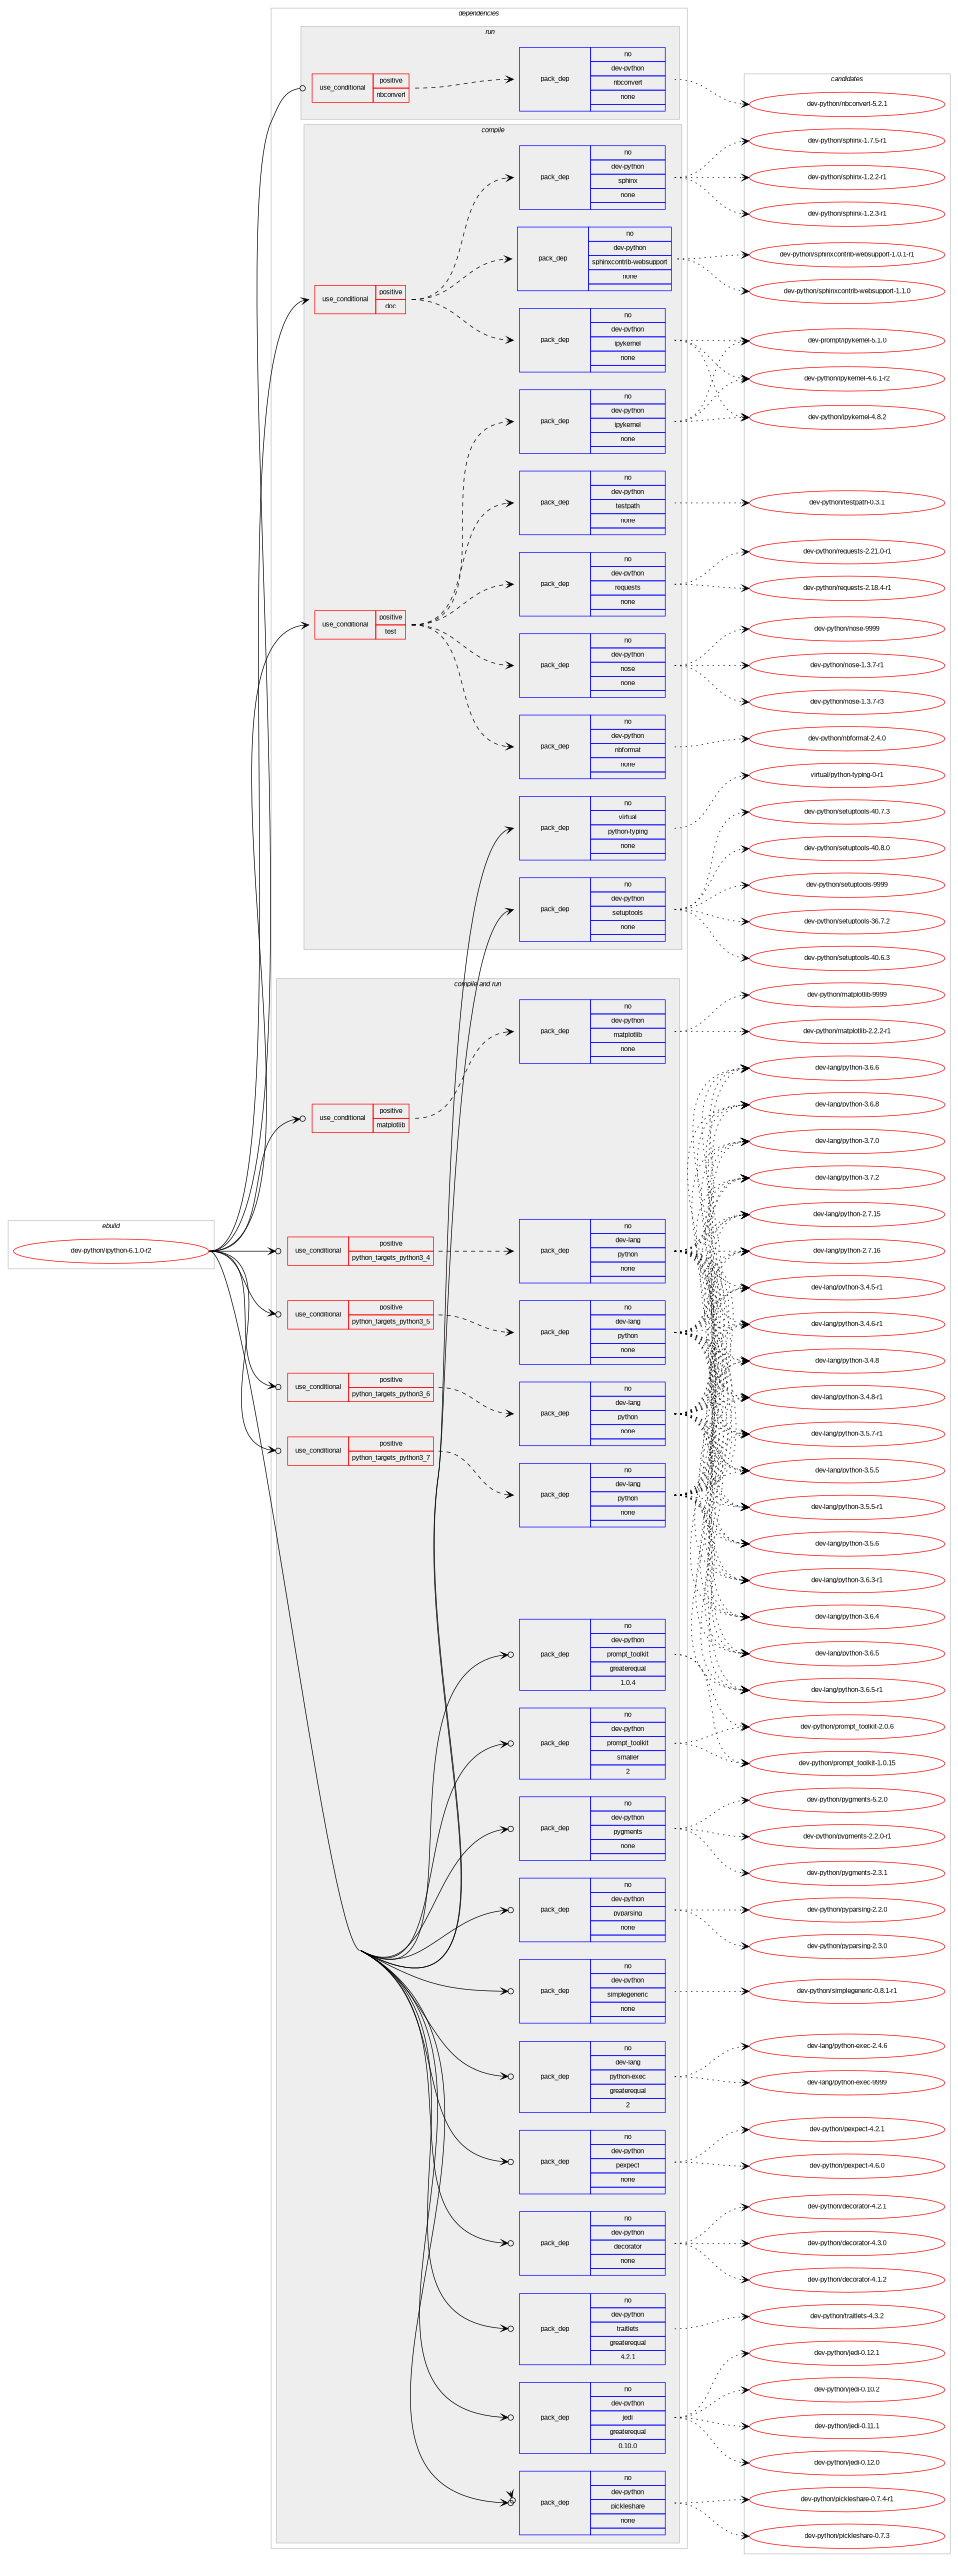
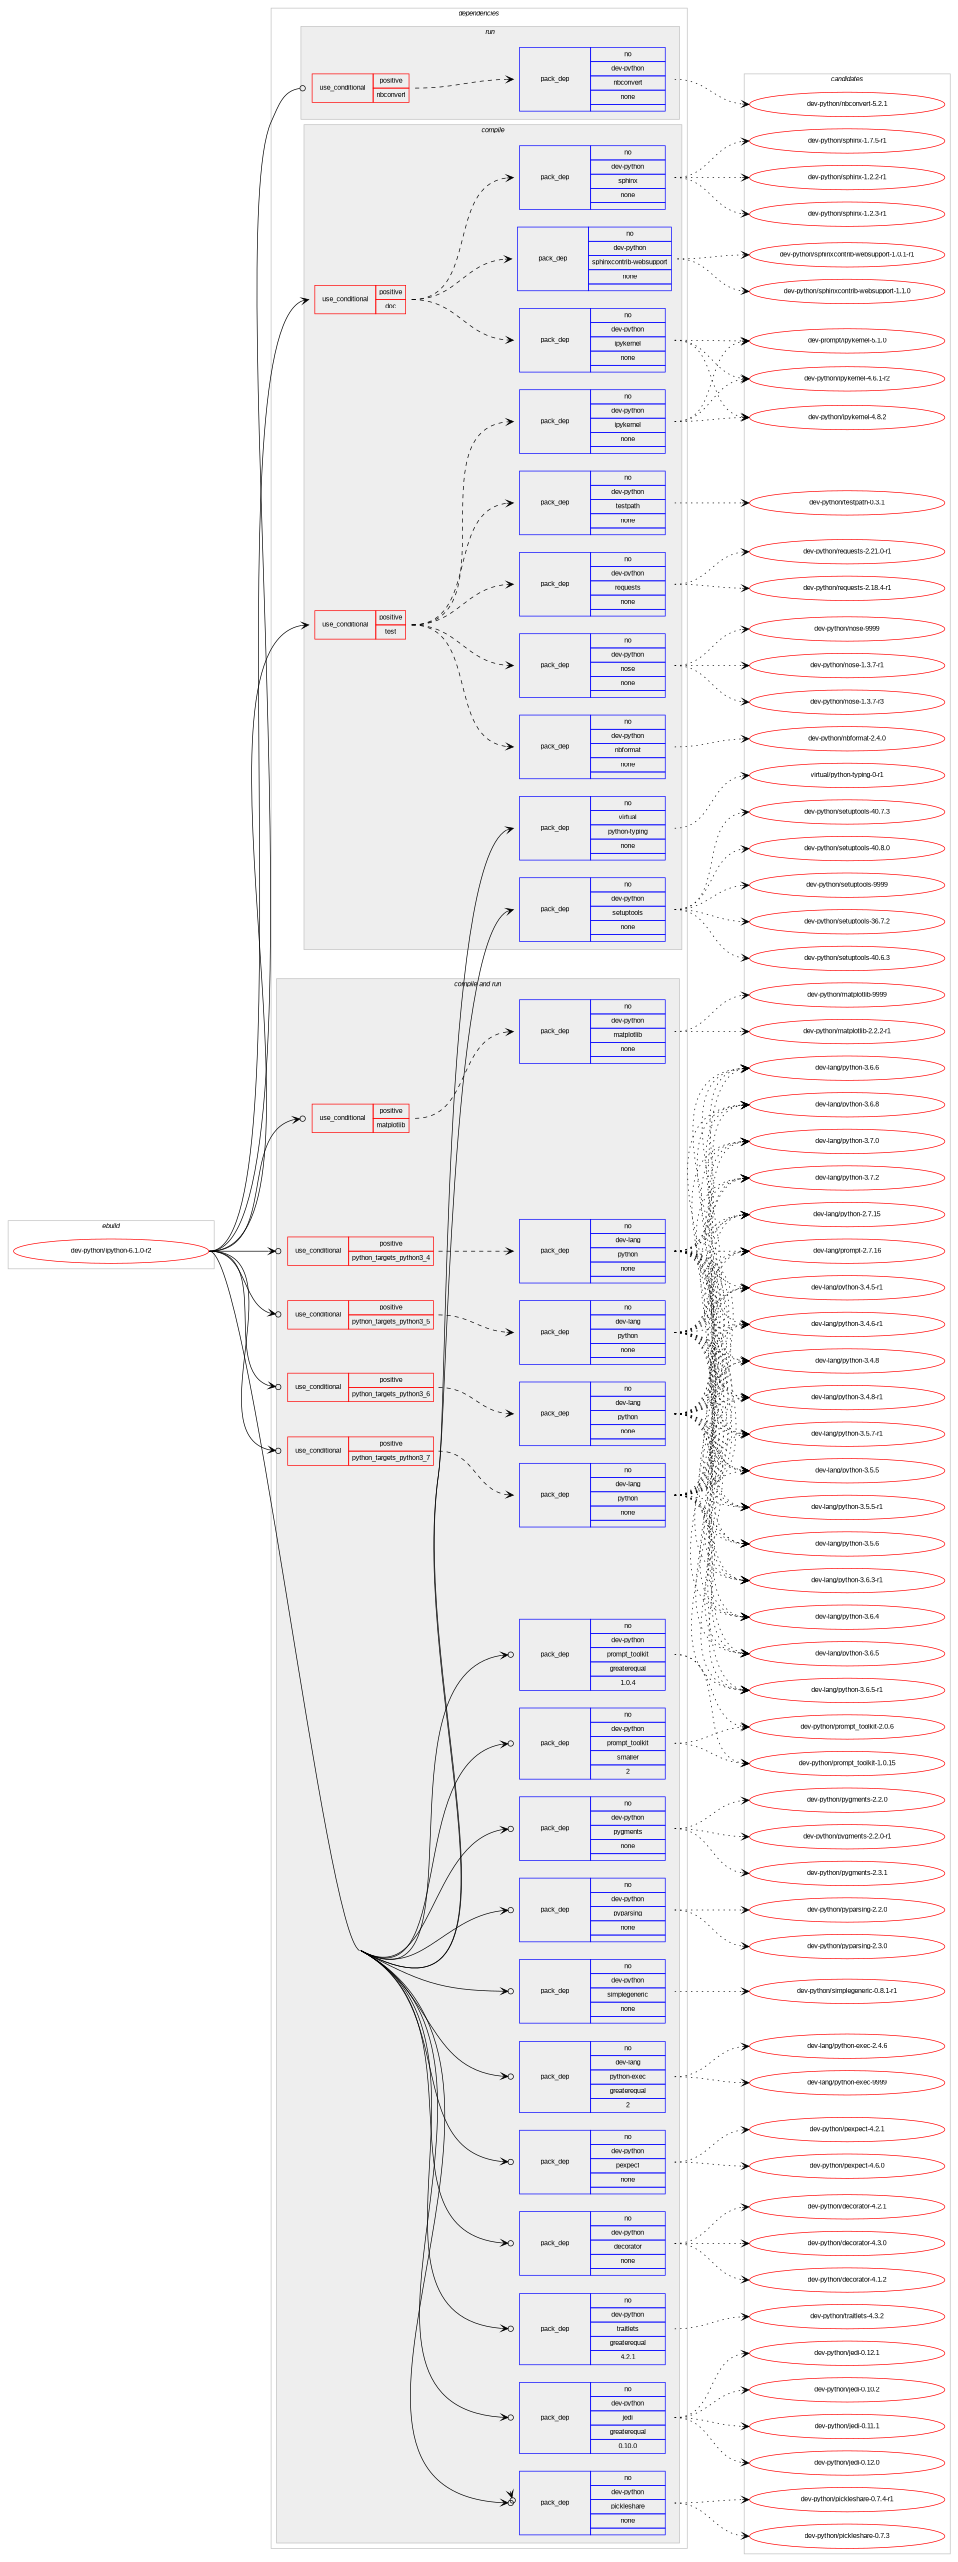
(847, 1251) -> (847, 1251)
(847, 1800) -> (847, 1800)
